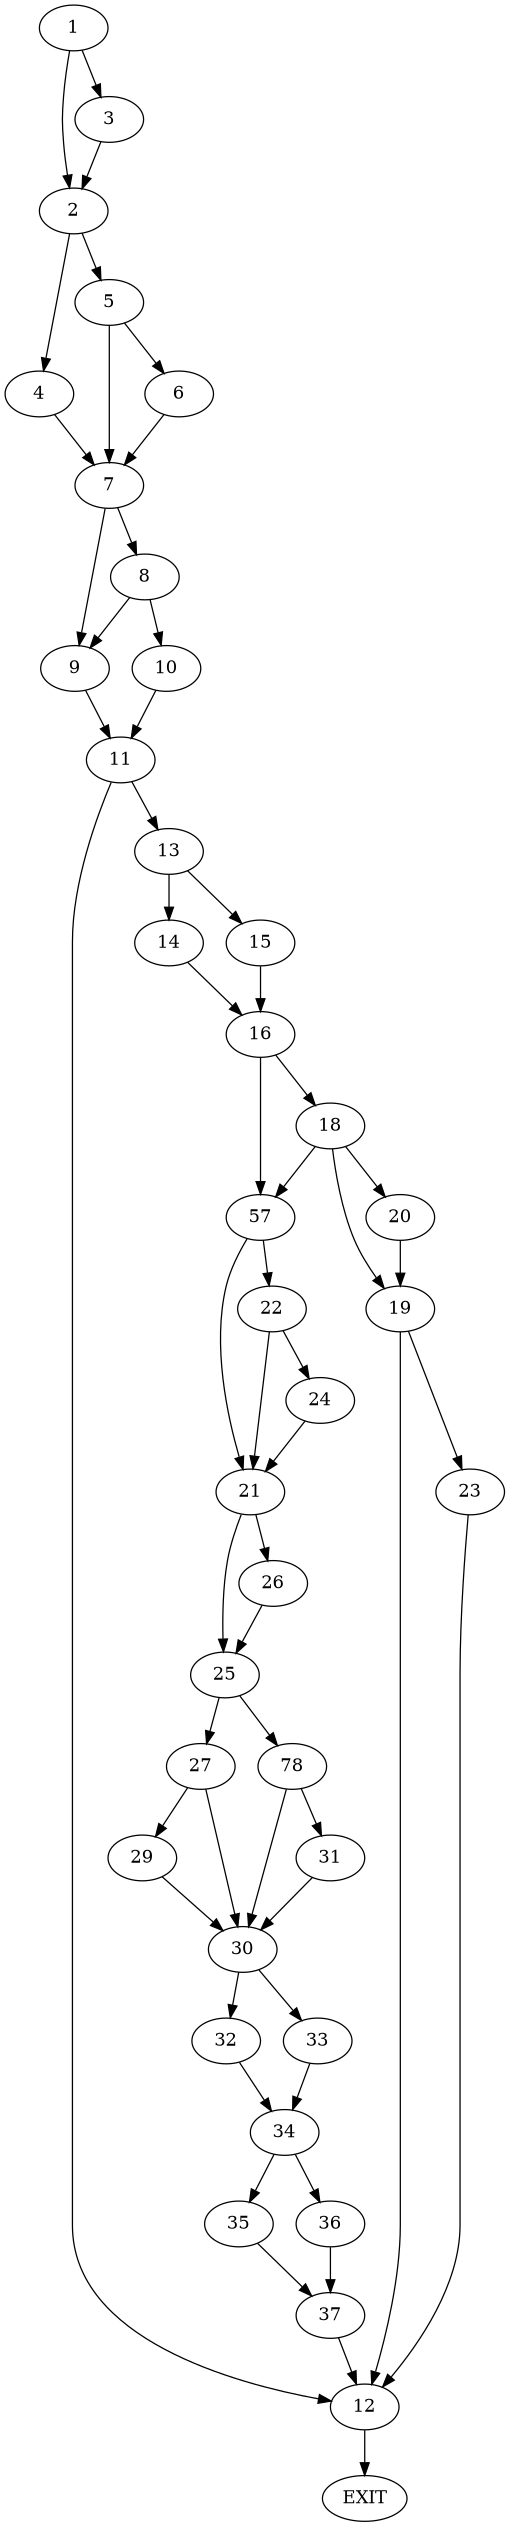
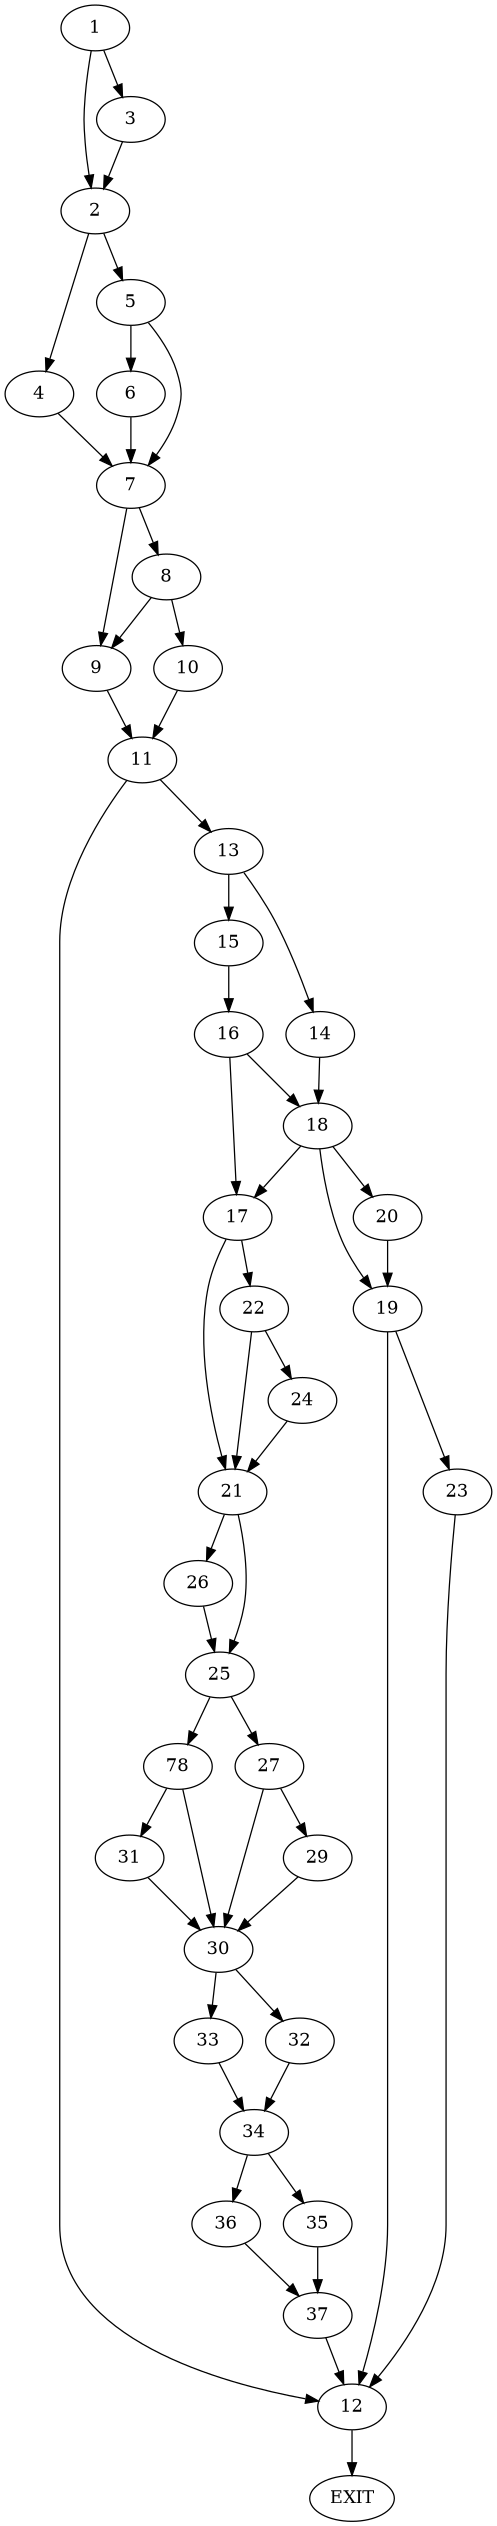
(210, 984) -> (319, 1074)
(261, 1217) -> (238, 1217)
